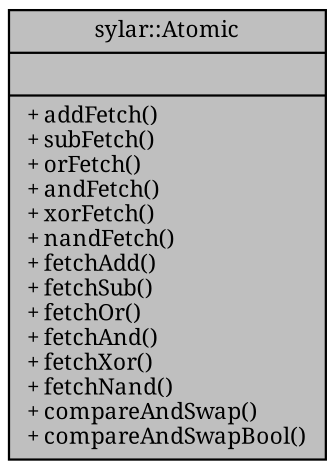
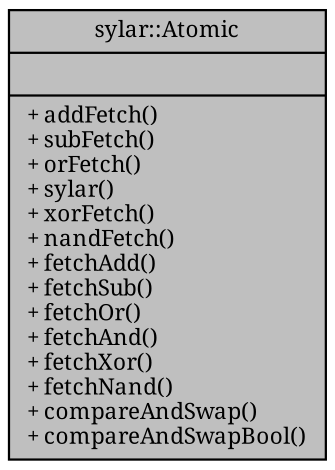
(94, 190) -> (72, 190)
